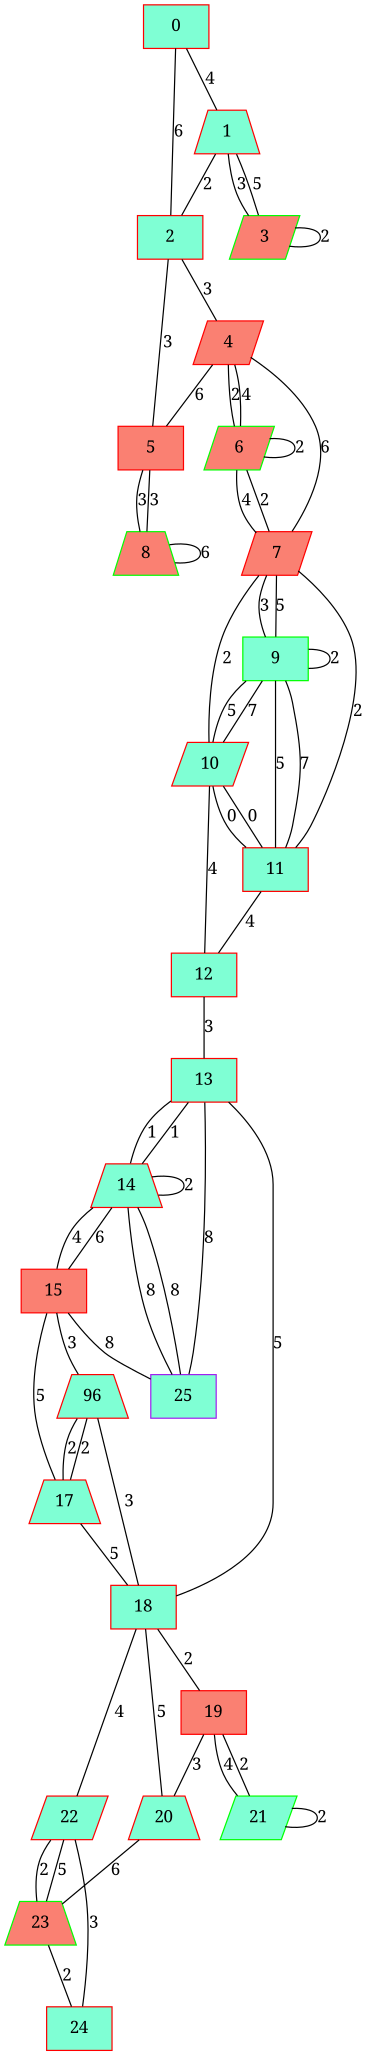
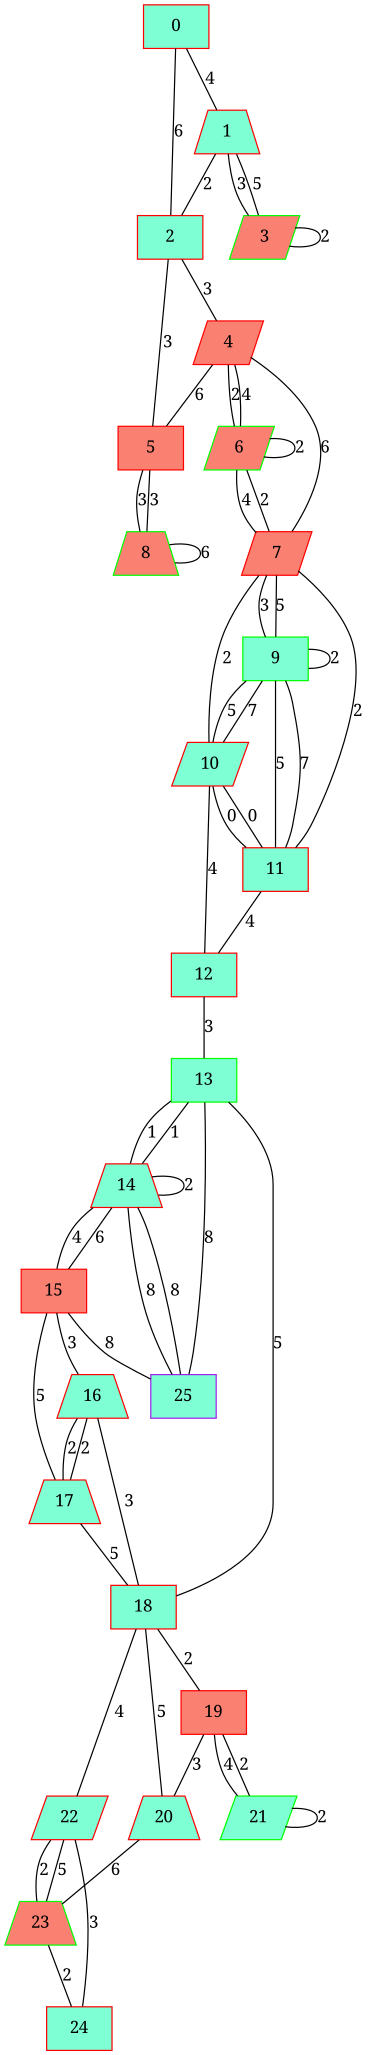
(204, 1080) -> (204, 1080)
(93, 1396) -> (93, 1396)
